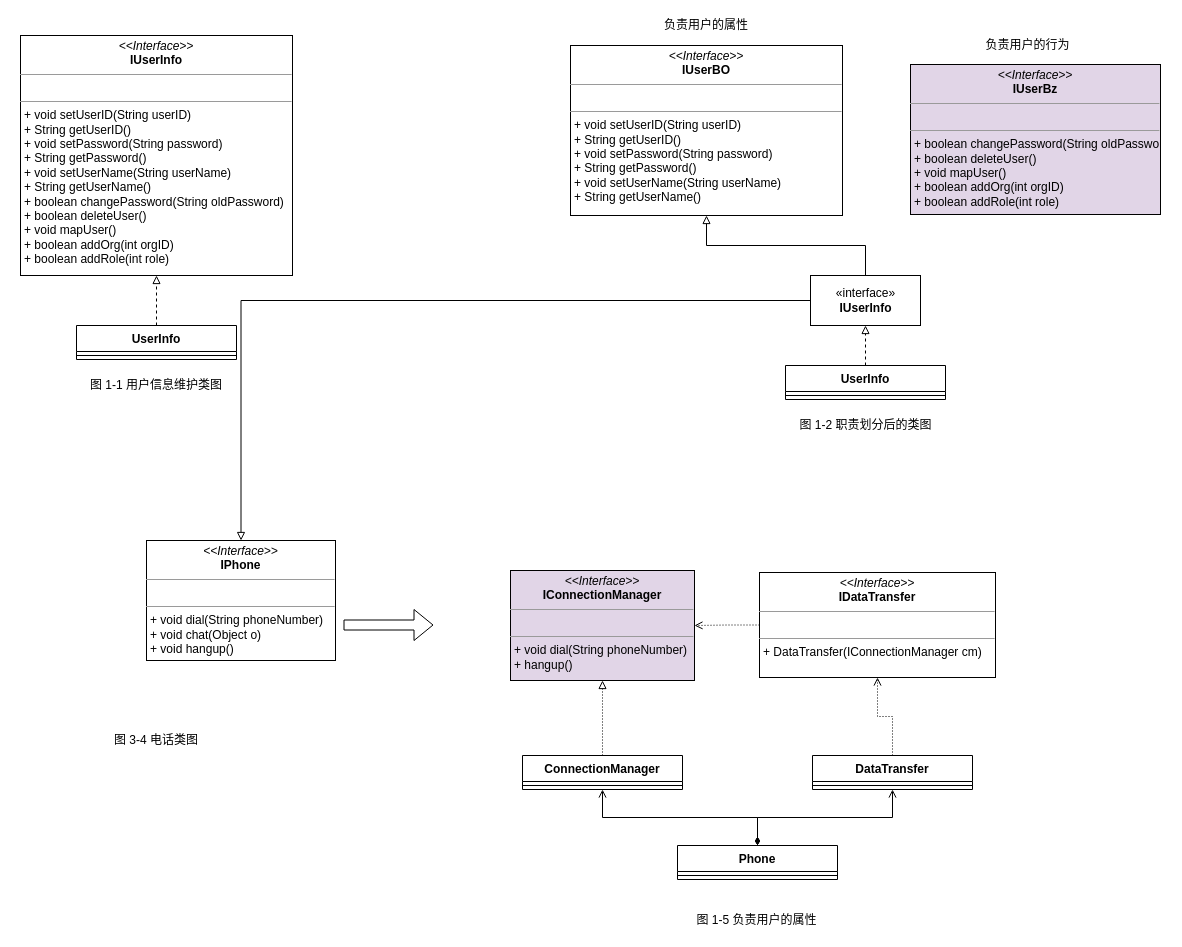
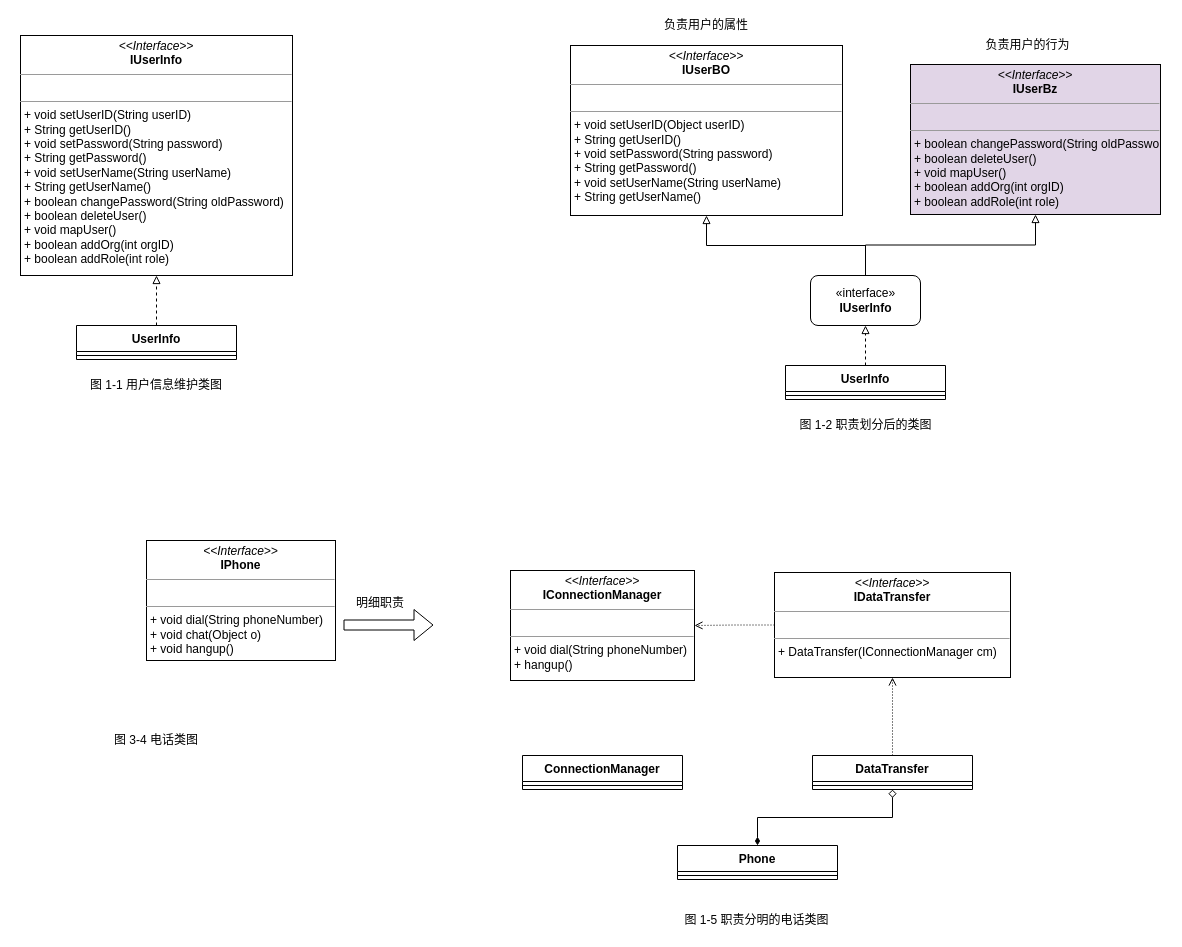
(680, 103) -> (680, 103)
(410, 301) -> (963, 245)
(866, 301) -> (866, 301)
none -> (381, 603)
(878, 625) -> (893, 625)
(603, 626) -> (603, 626)
(603, 722) -> none
(893, 795) -> (893, 798)
(667, 818) -> none
(757, 921) -> (757, 921)
